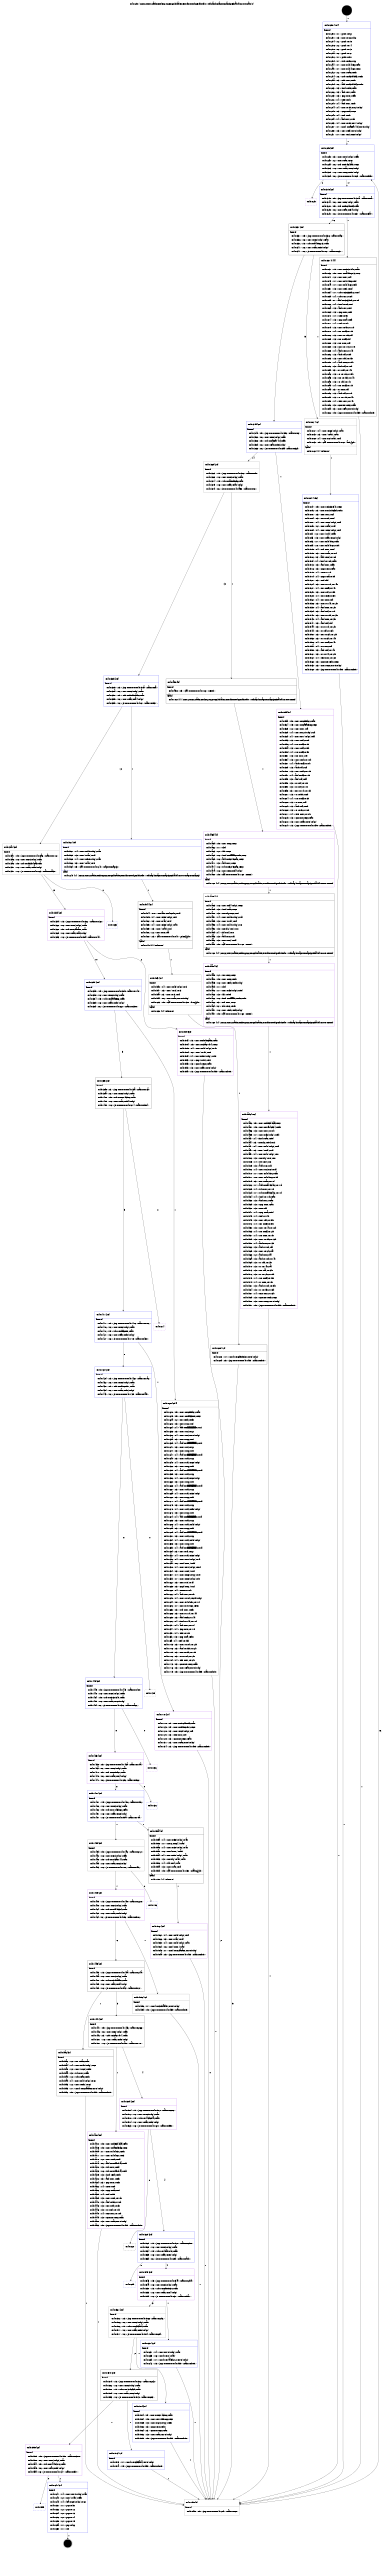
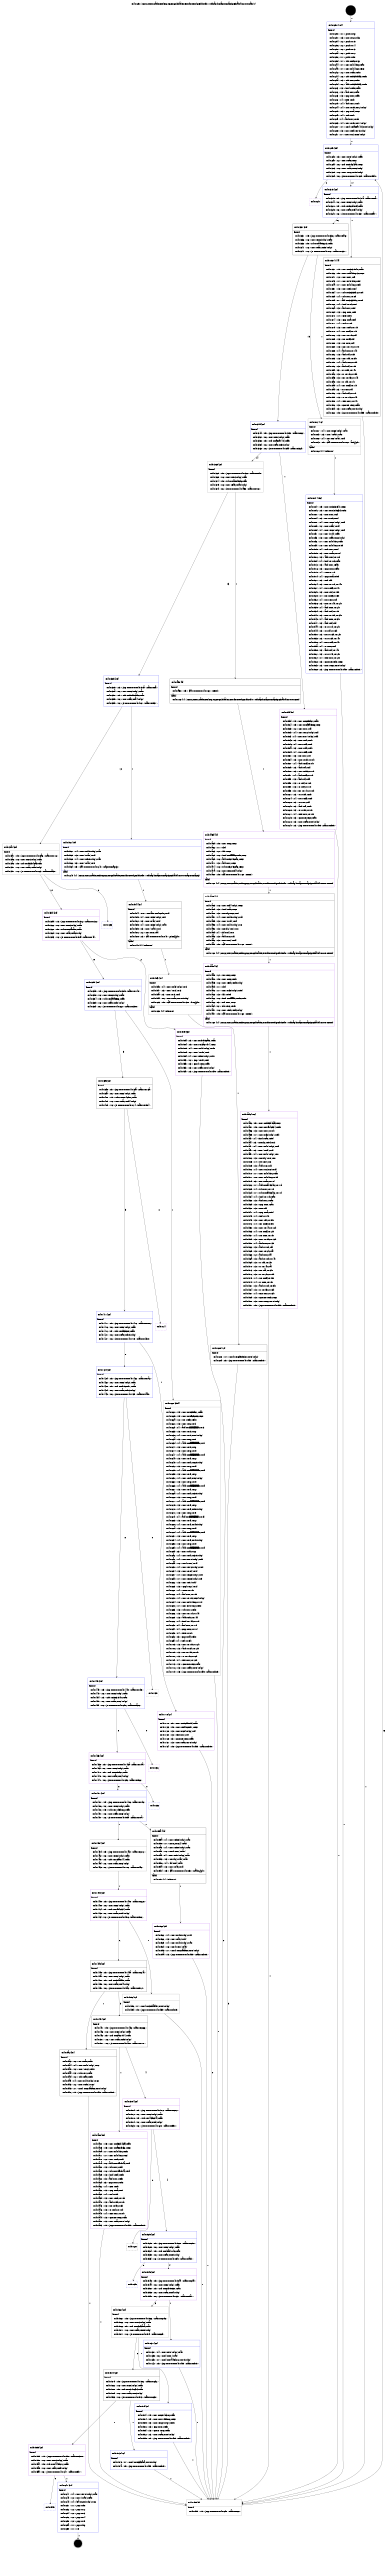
(152, 1905) -> none
